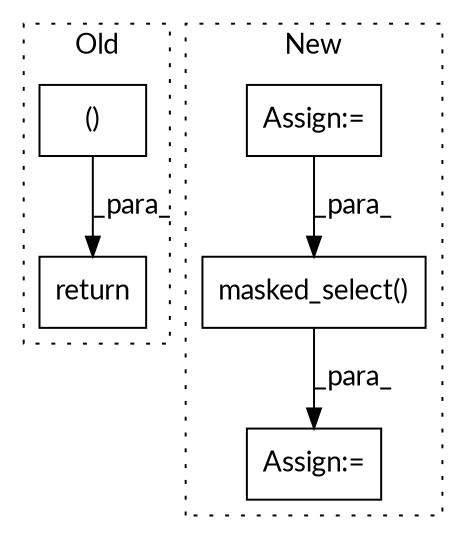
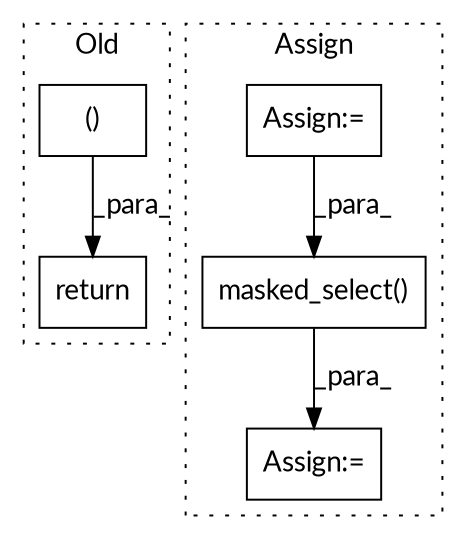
(314, 46) -> (314, 46)
